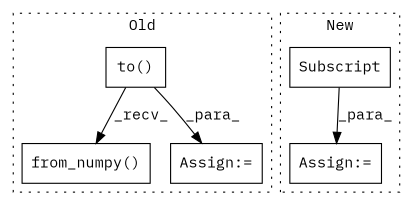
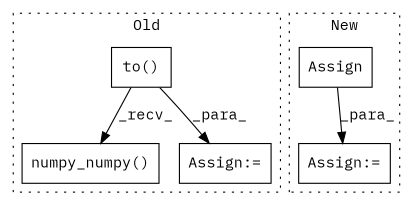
(340, 67) -> (336, 67)
(86, 163) -> (91, 163)
